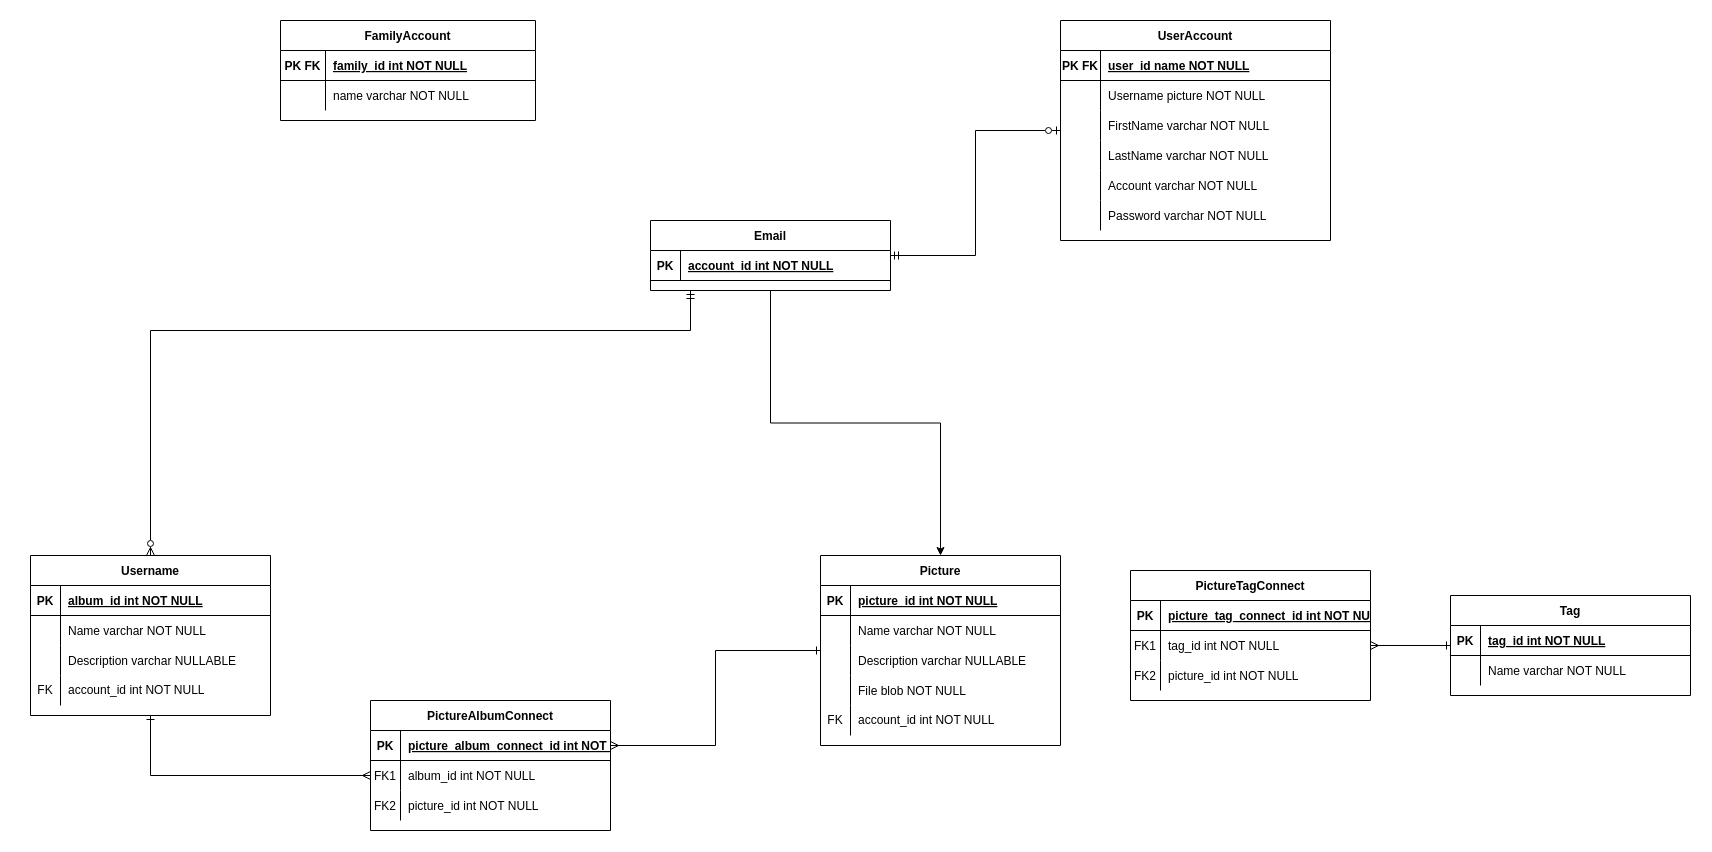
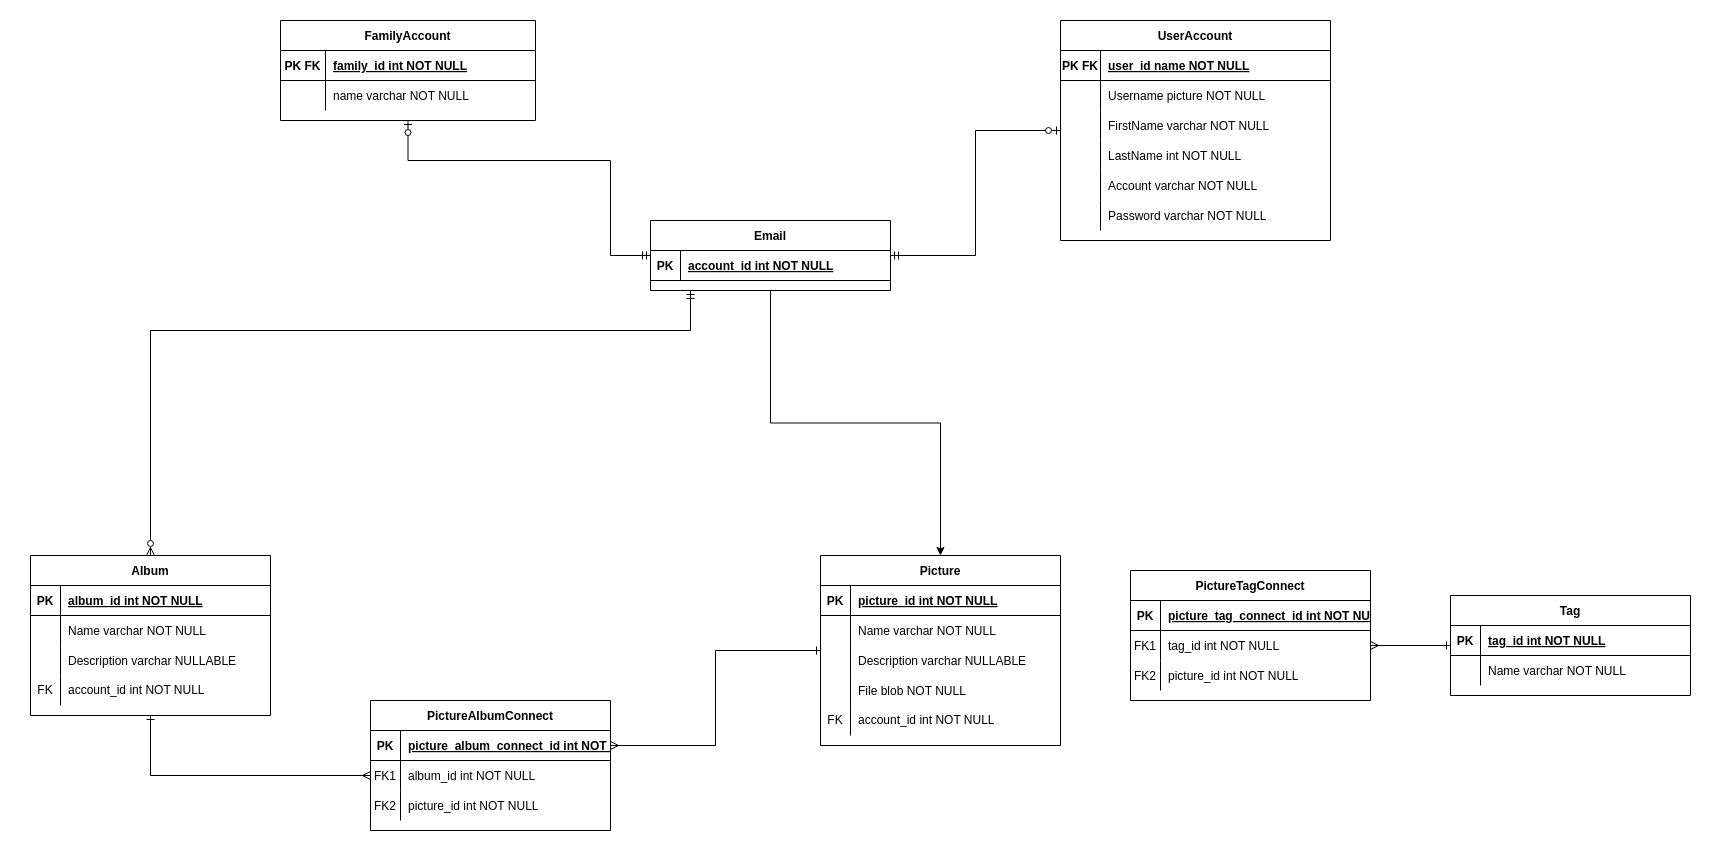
(1187, 156) -> (1172, 156)
none -> (563, 161)
(150, 571) -> (150, 571)
